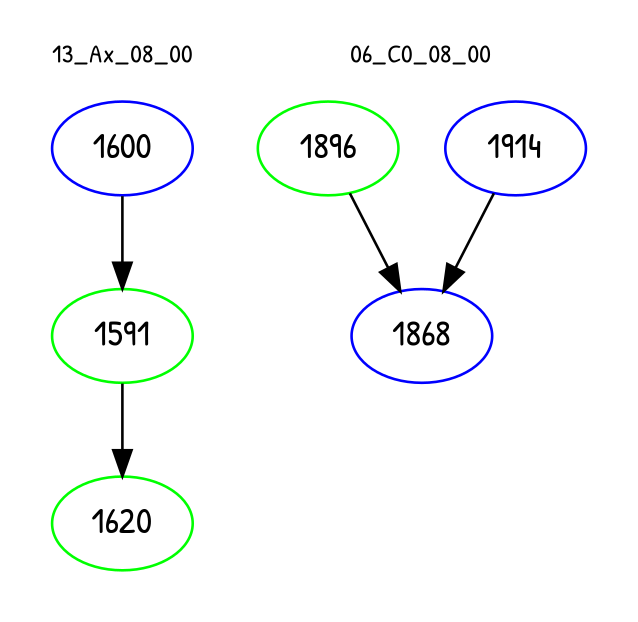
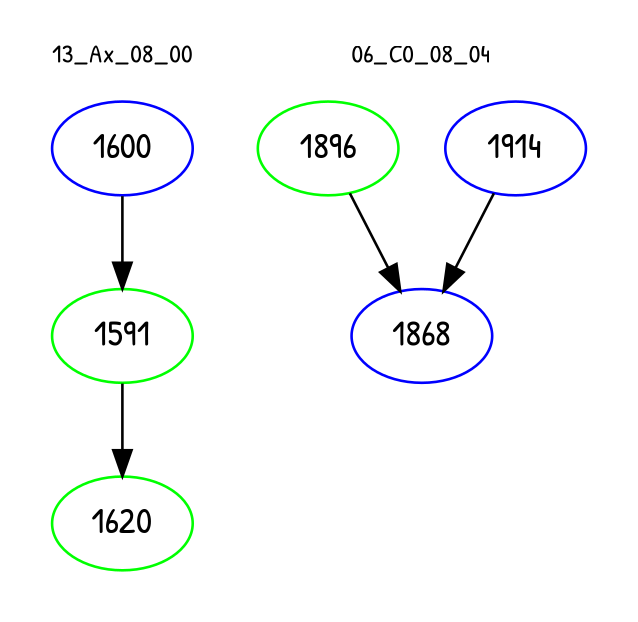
(422, 56) -> (422, 56)
